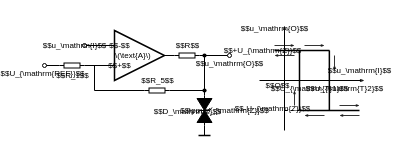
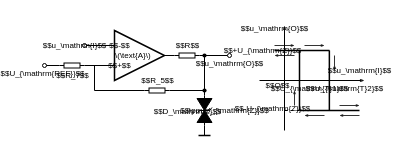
(73, 76) -> (73, 76)
